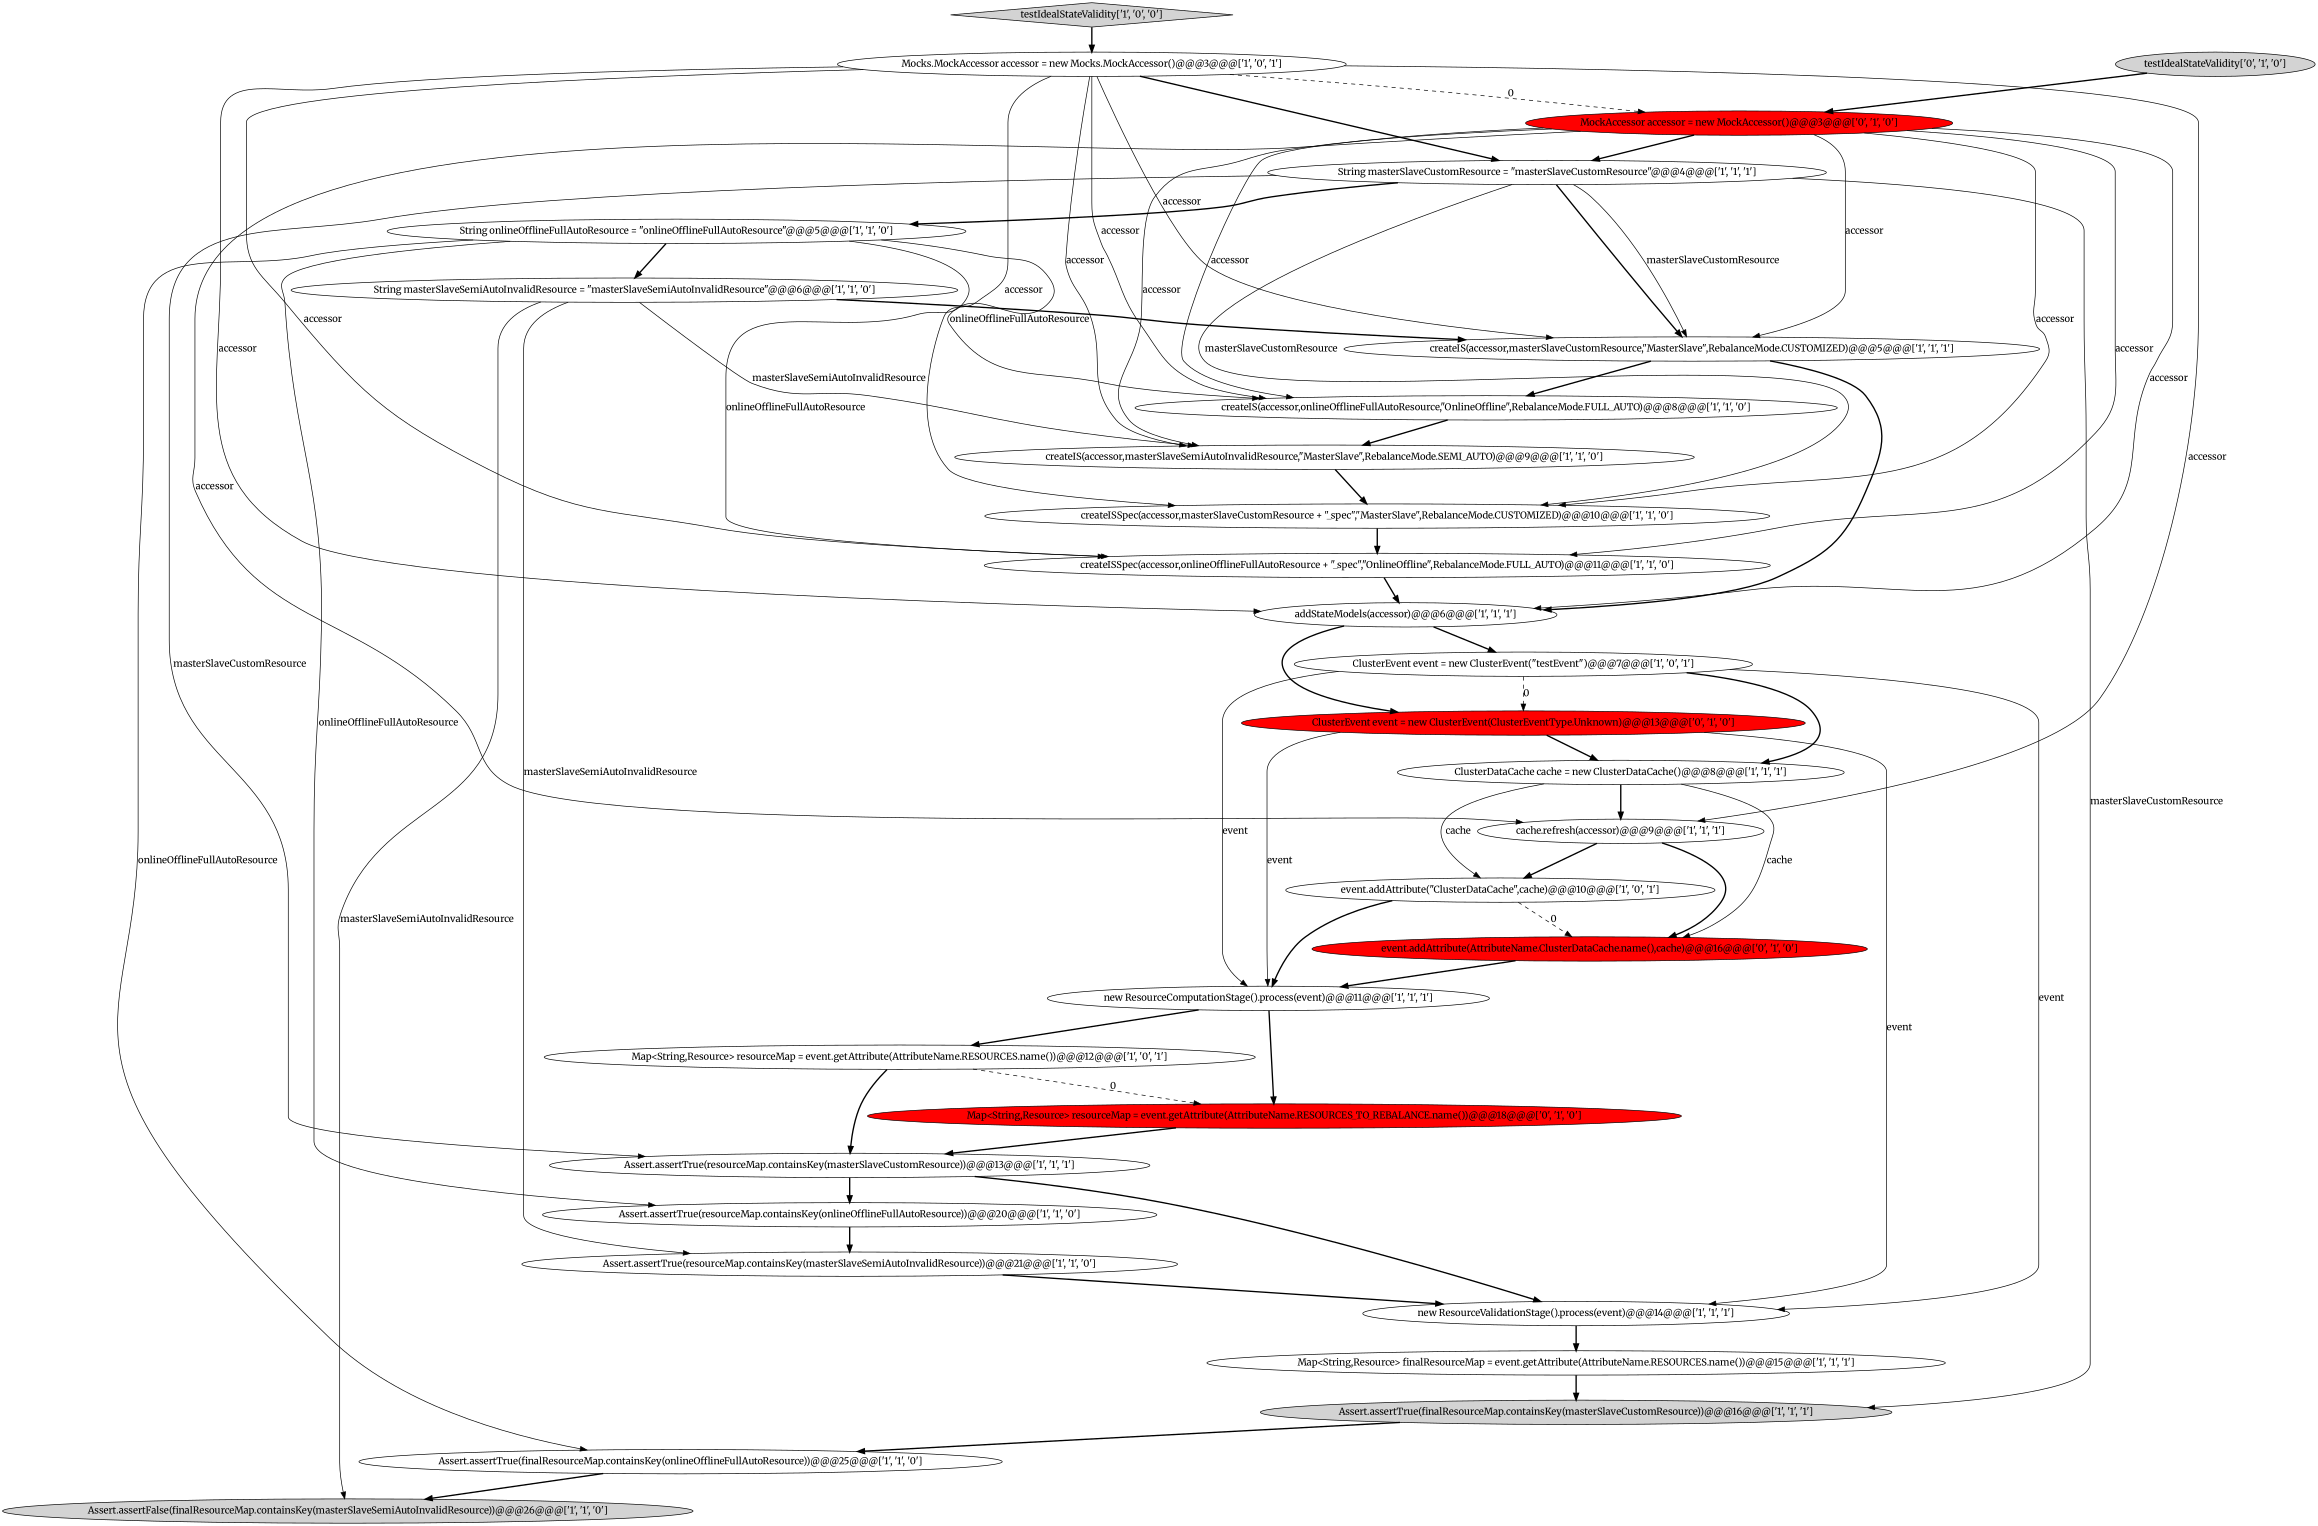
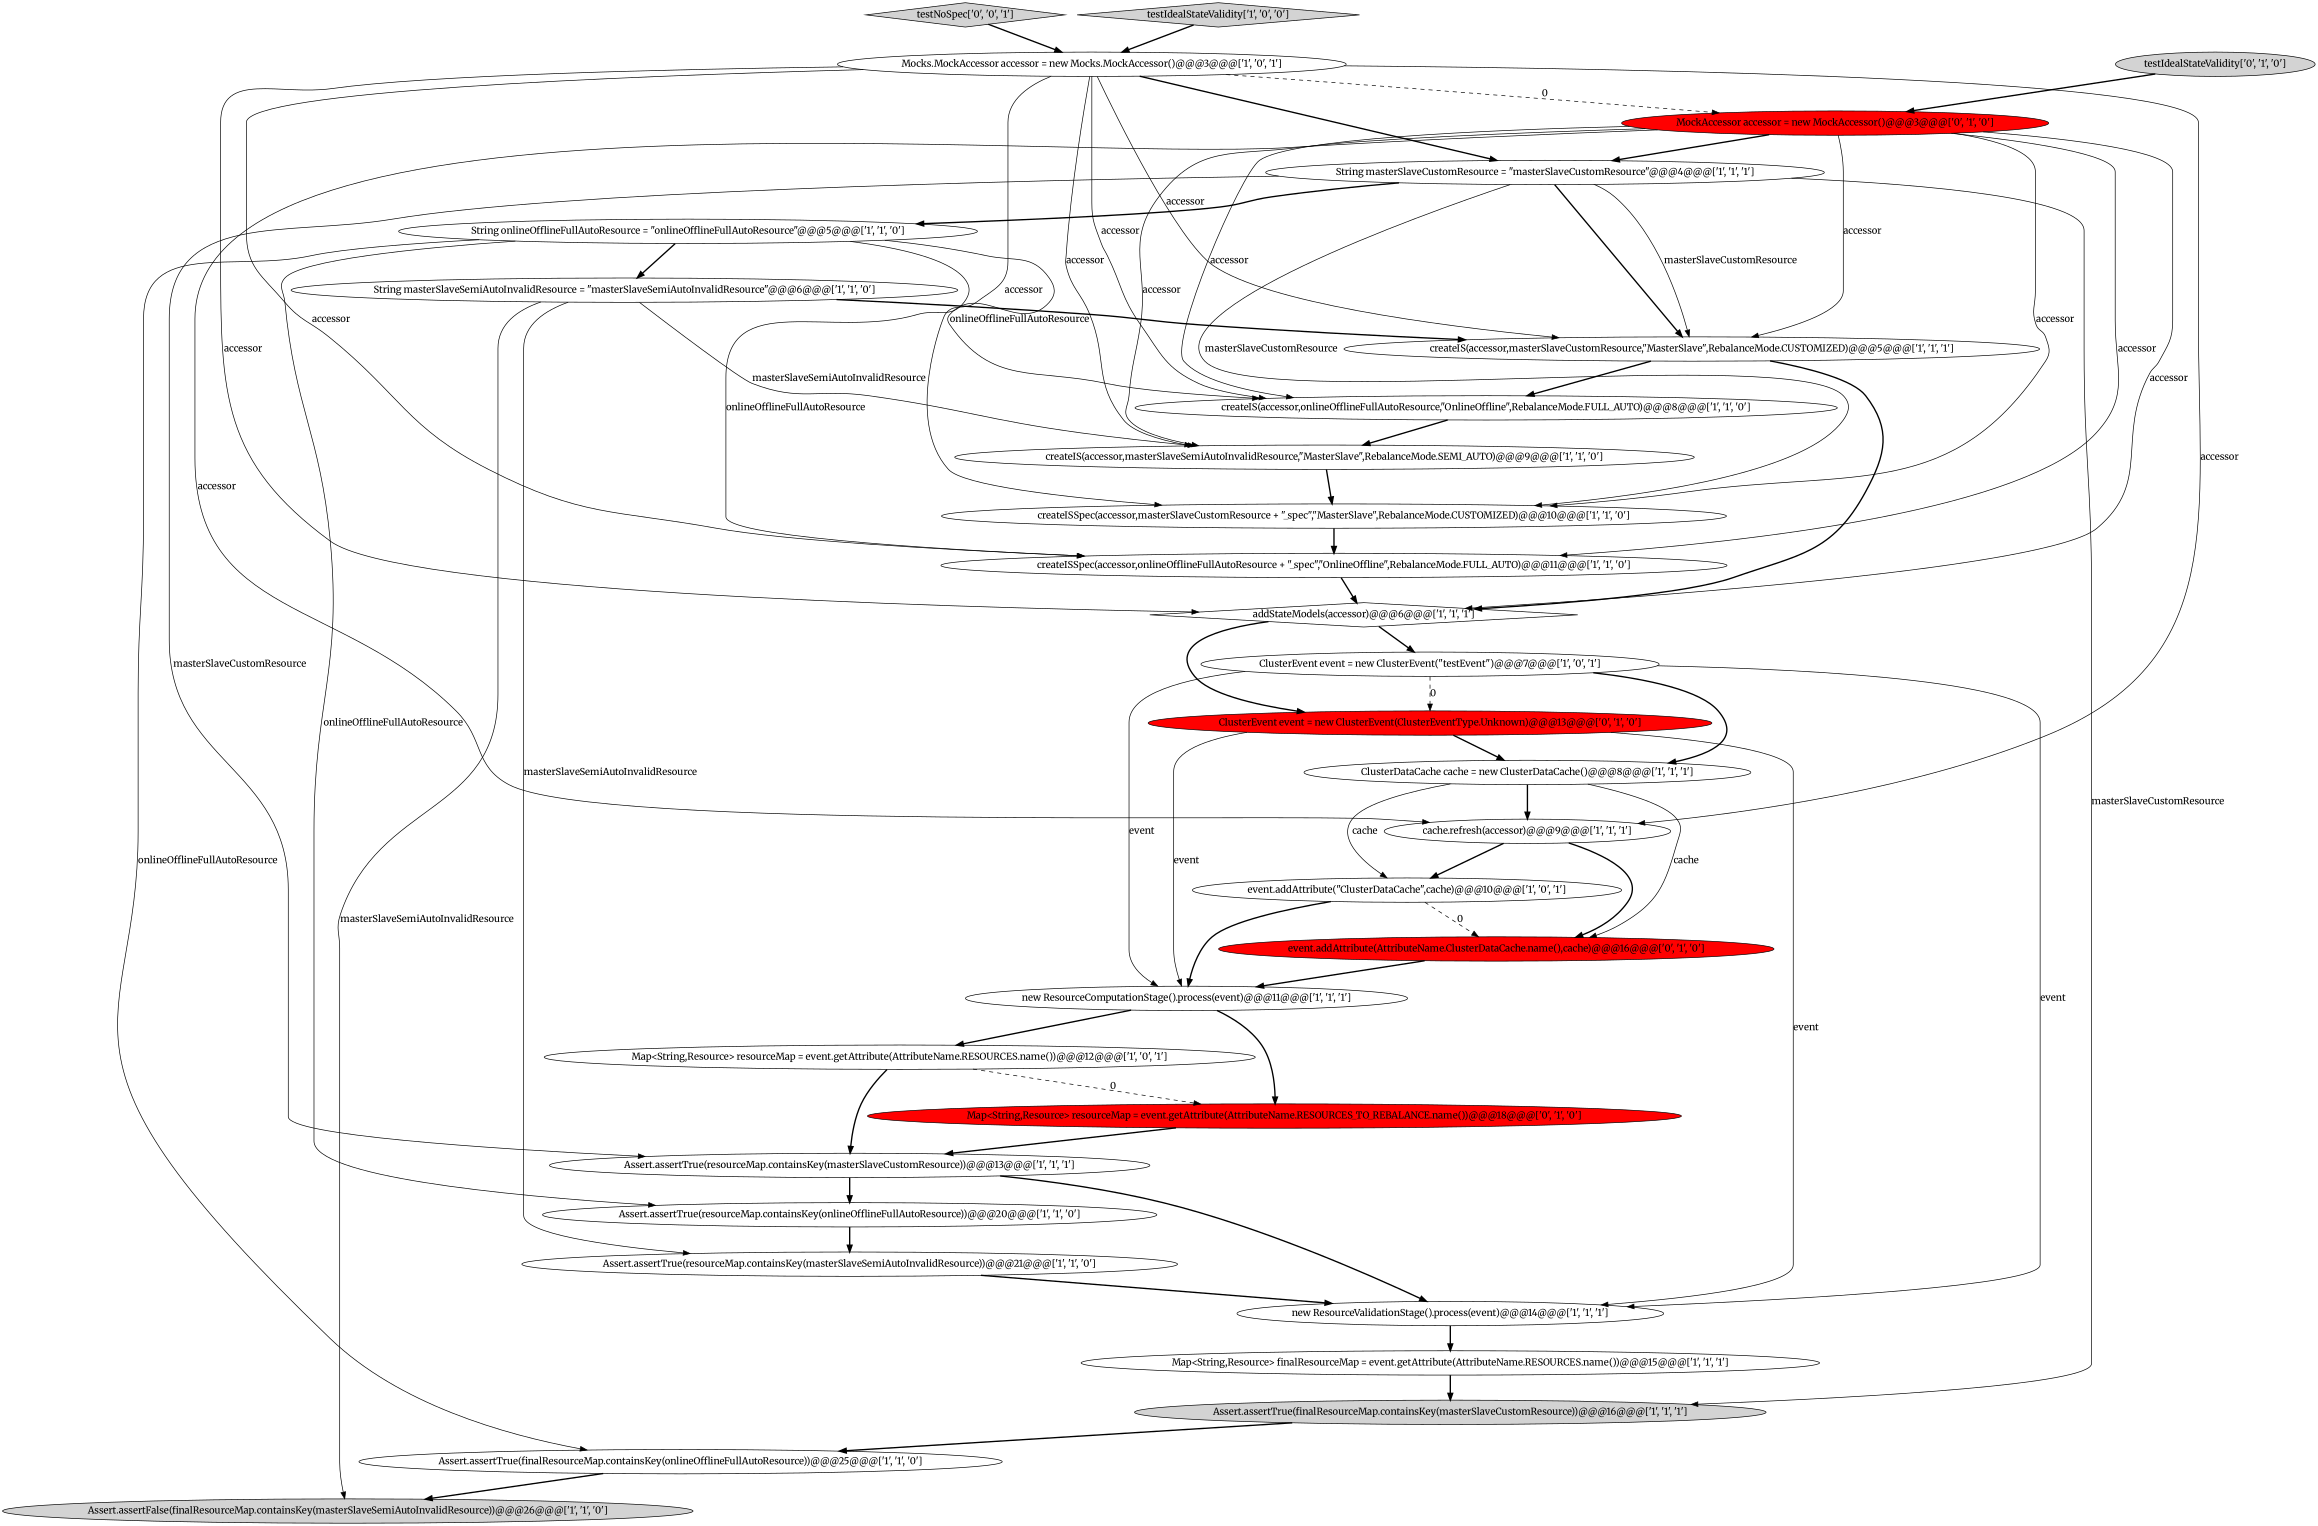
none -> (965, 15)
(1406, 615) -> (1364, 615)
